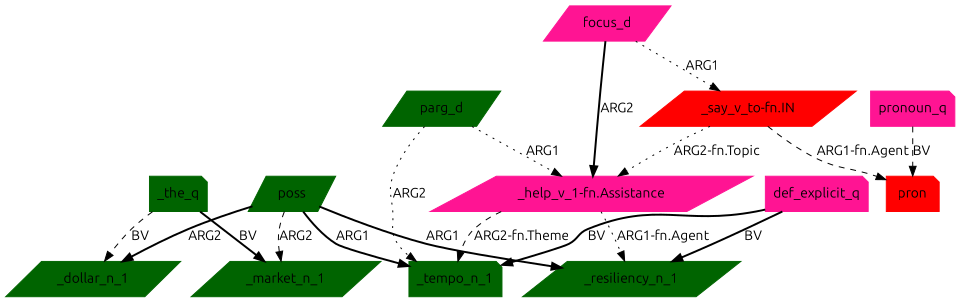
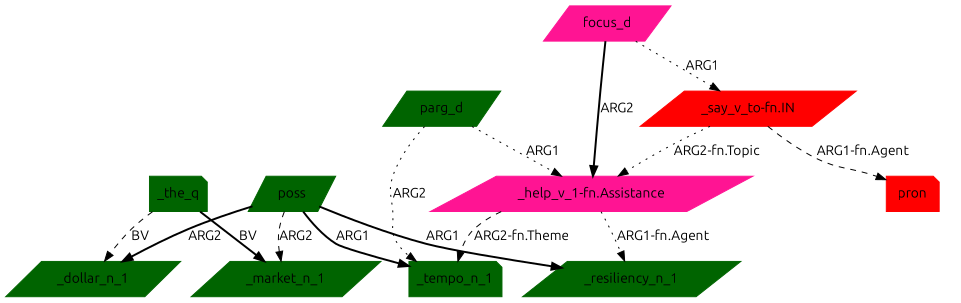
(913, 109) -> none
(817, 194) -> none
